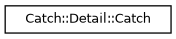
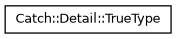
(88, 19) -> (88, 19)
